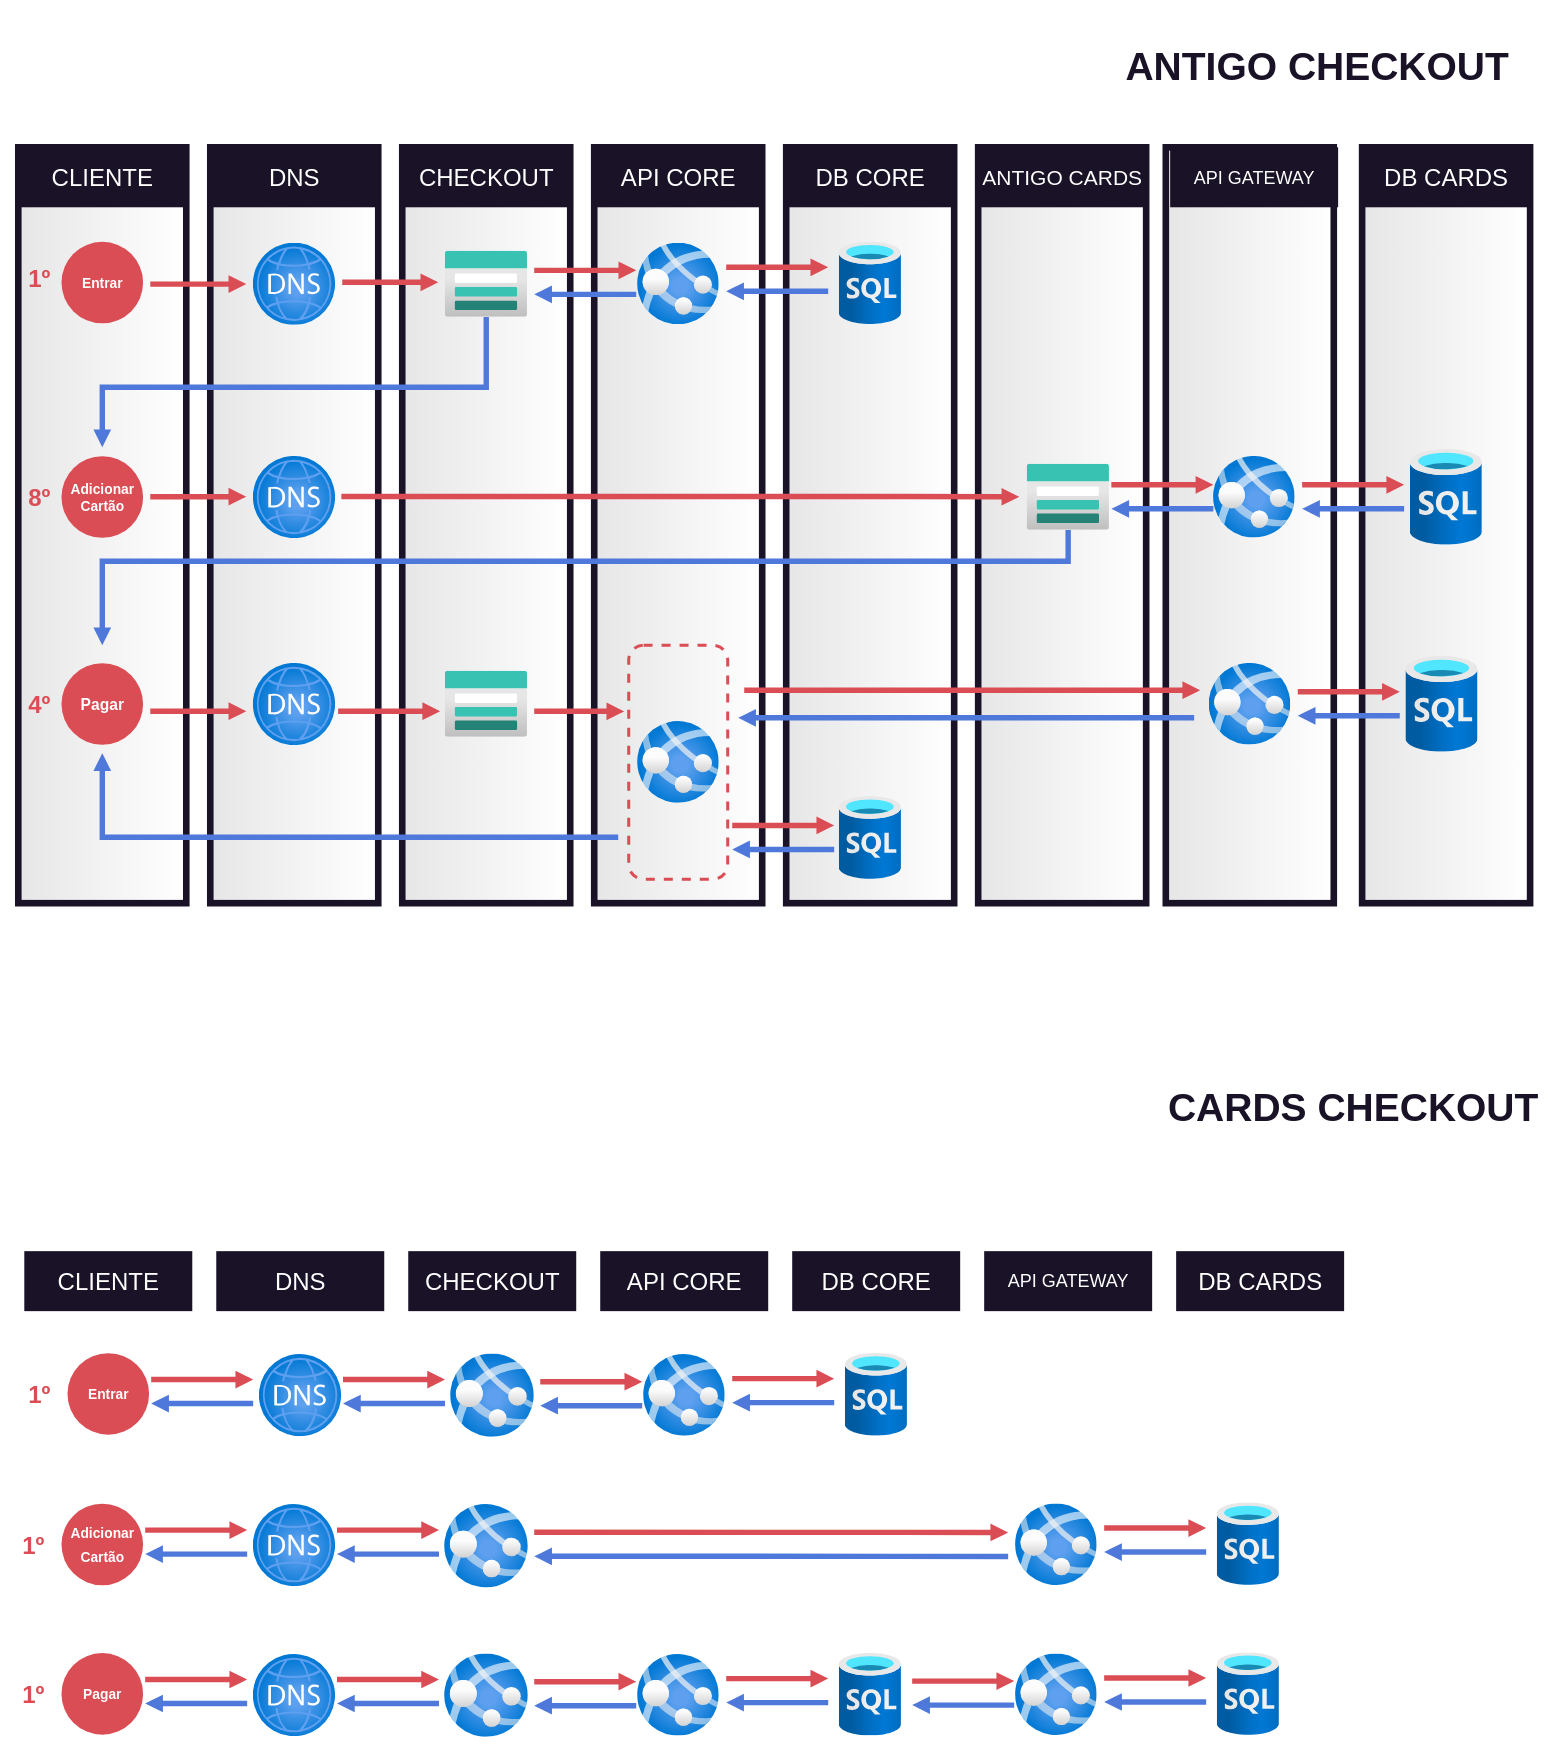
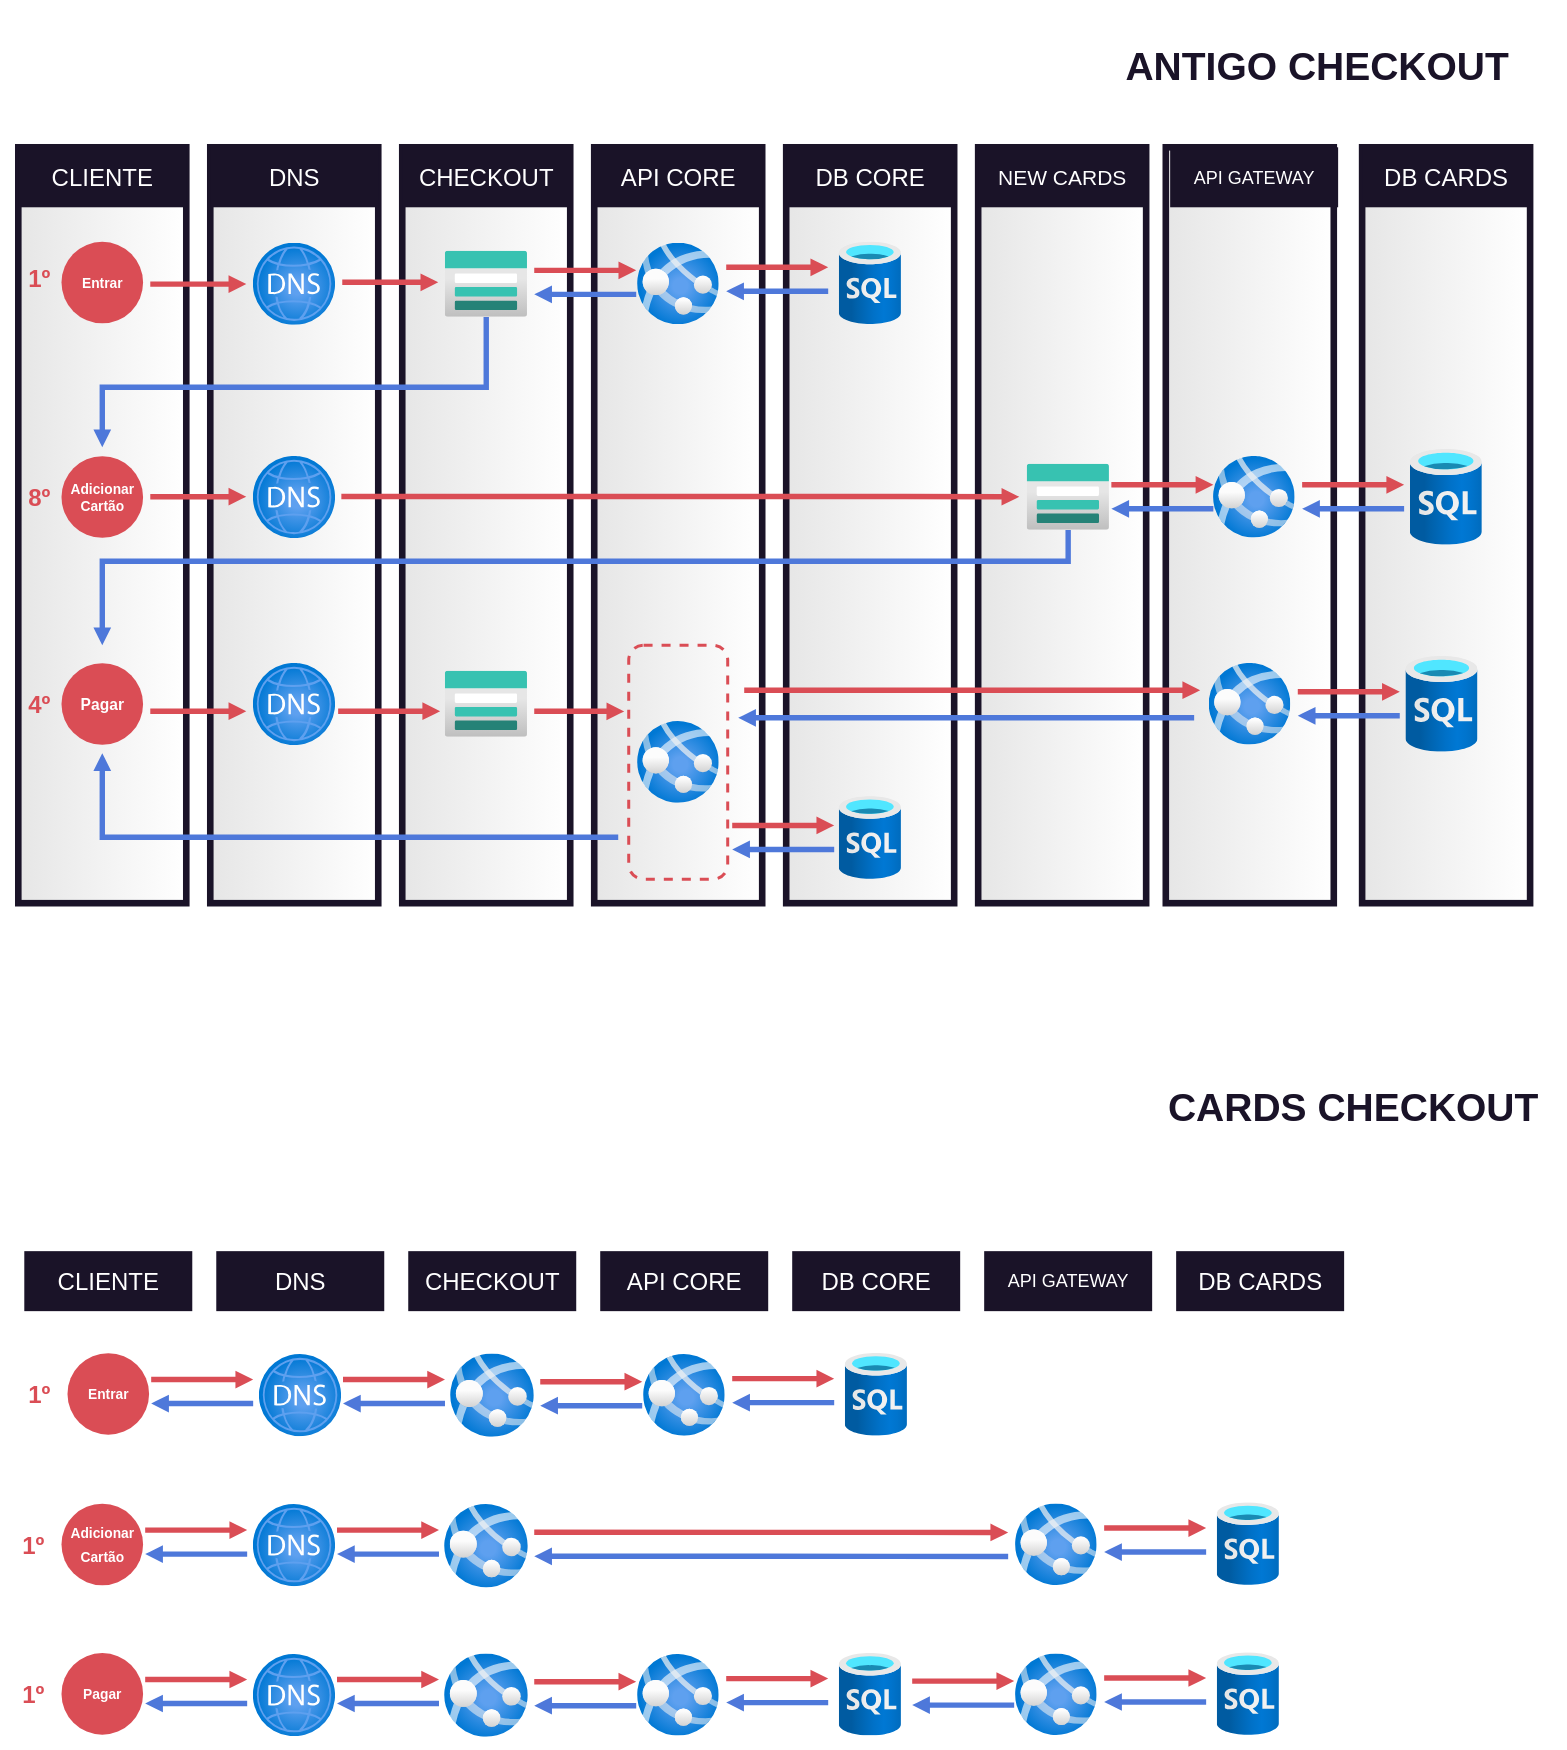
(1063, 177) -> (1063, 177)
